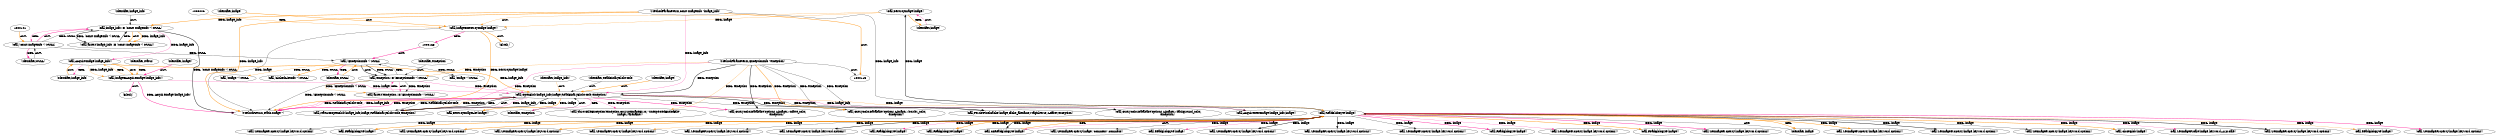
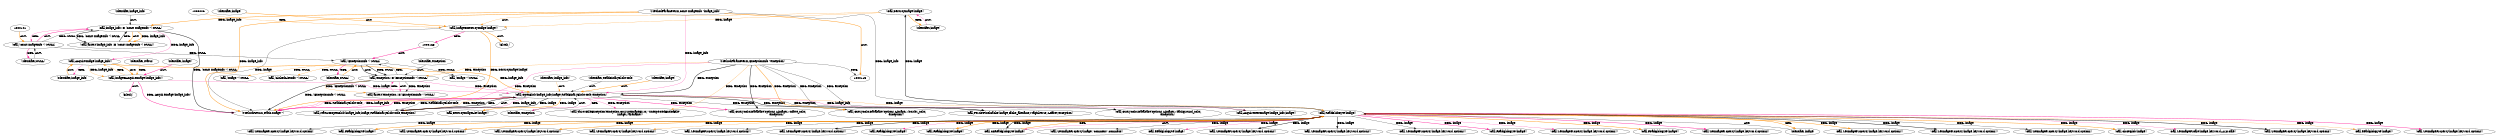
(321, 69) -> (321, 69)
(855, 70) -> (855, 70)
(318, 87) -> (318, 87)
